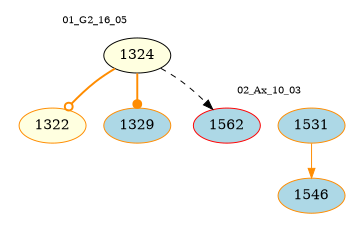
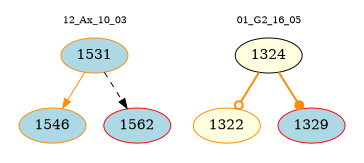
(192, 90) -> (113, 86)
(269, 91) -> (95, 21)
(137, 126) -> (312, 126)
